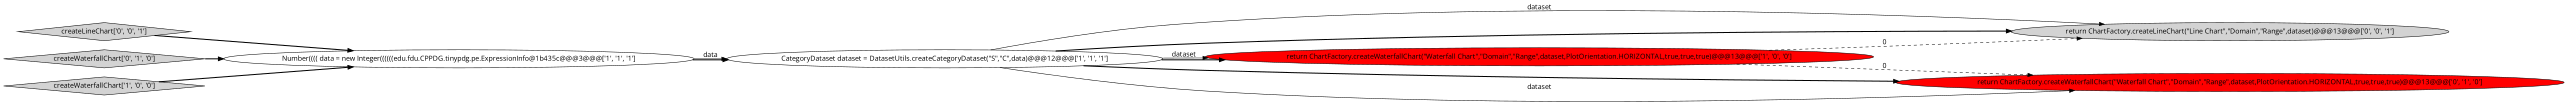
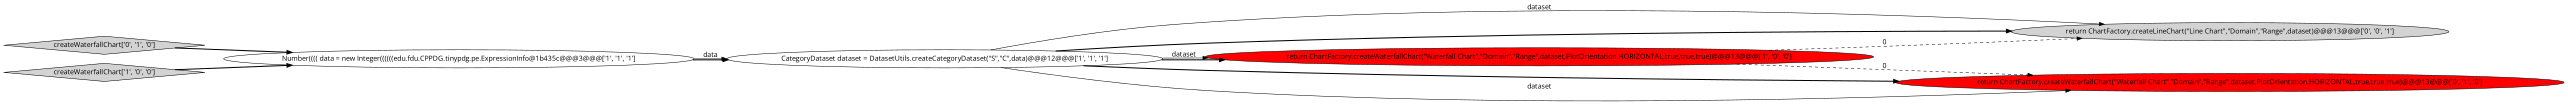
(104, 32) -> none
